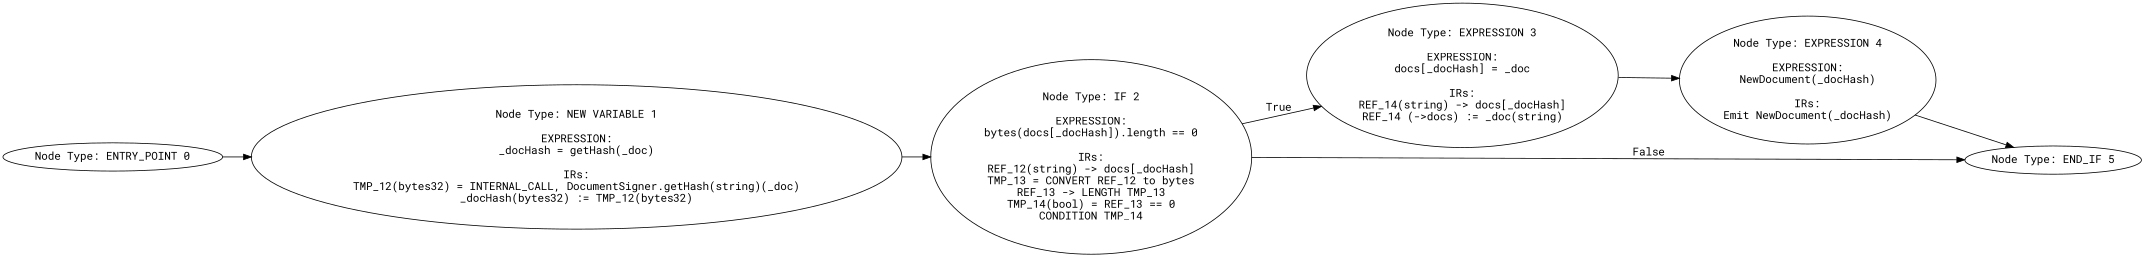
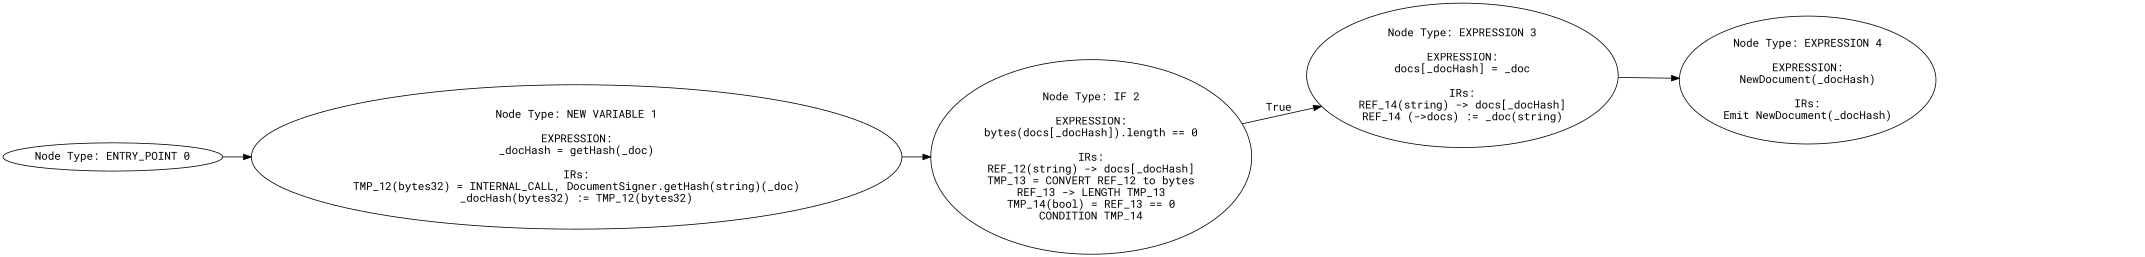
(2053, 160) -> none
